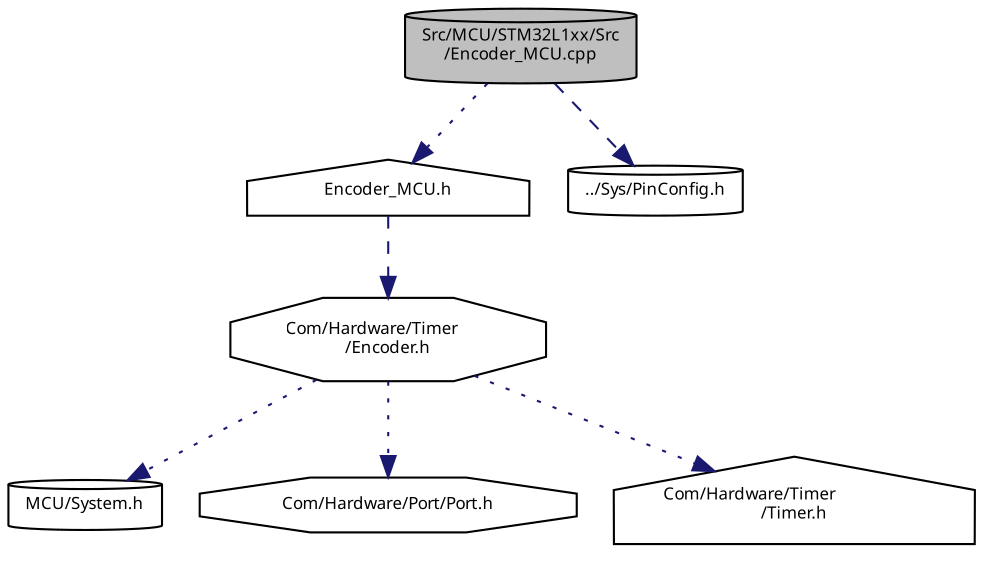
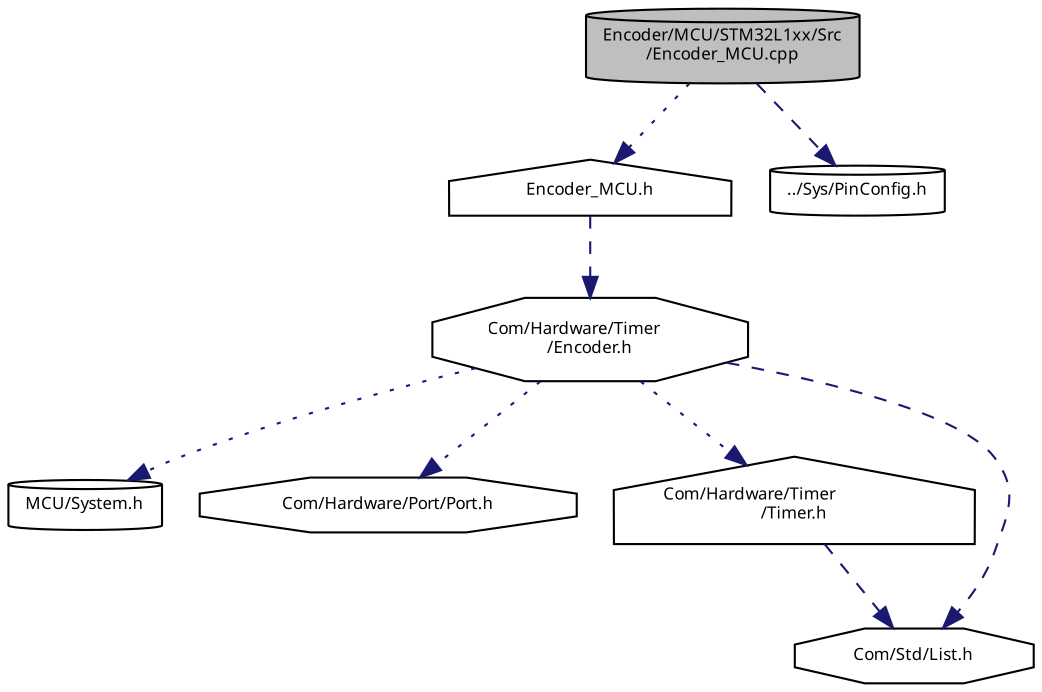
(521, 46) -> (723, 46)
none -> (914, 656)
